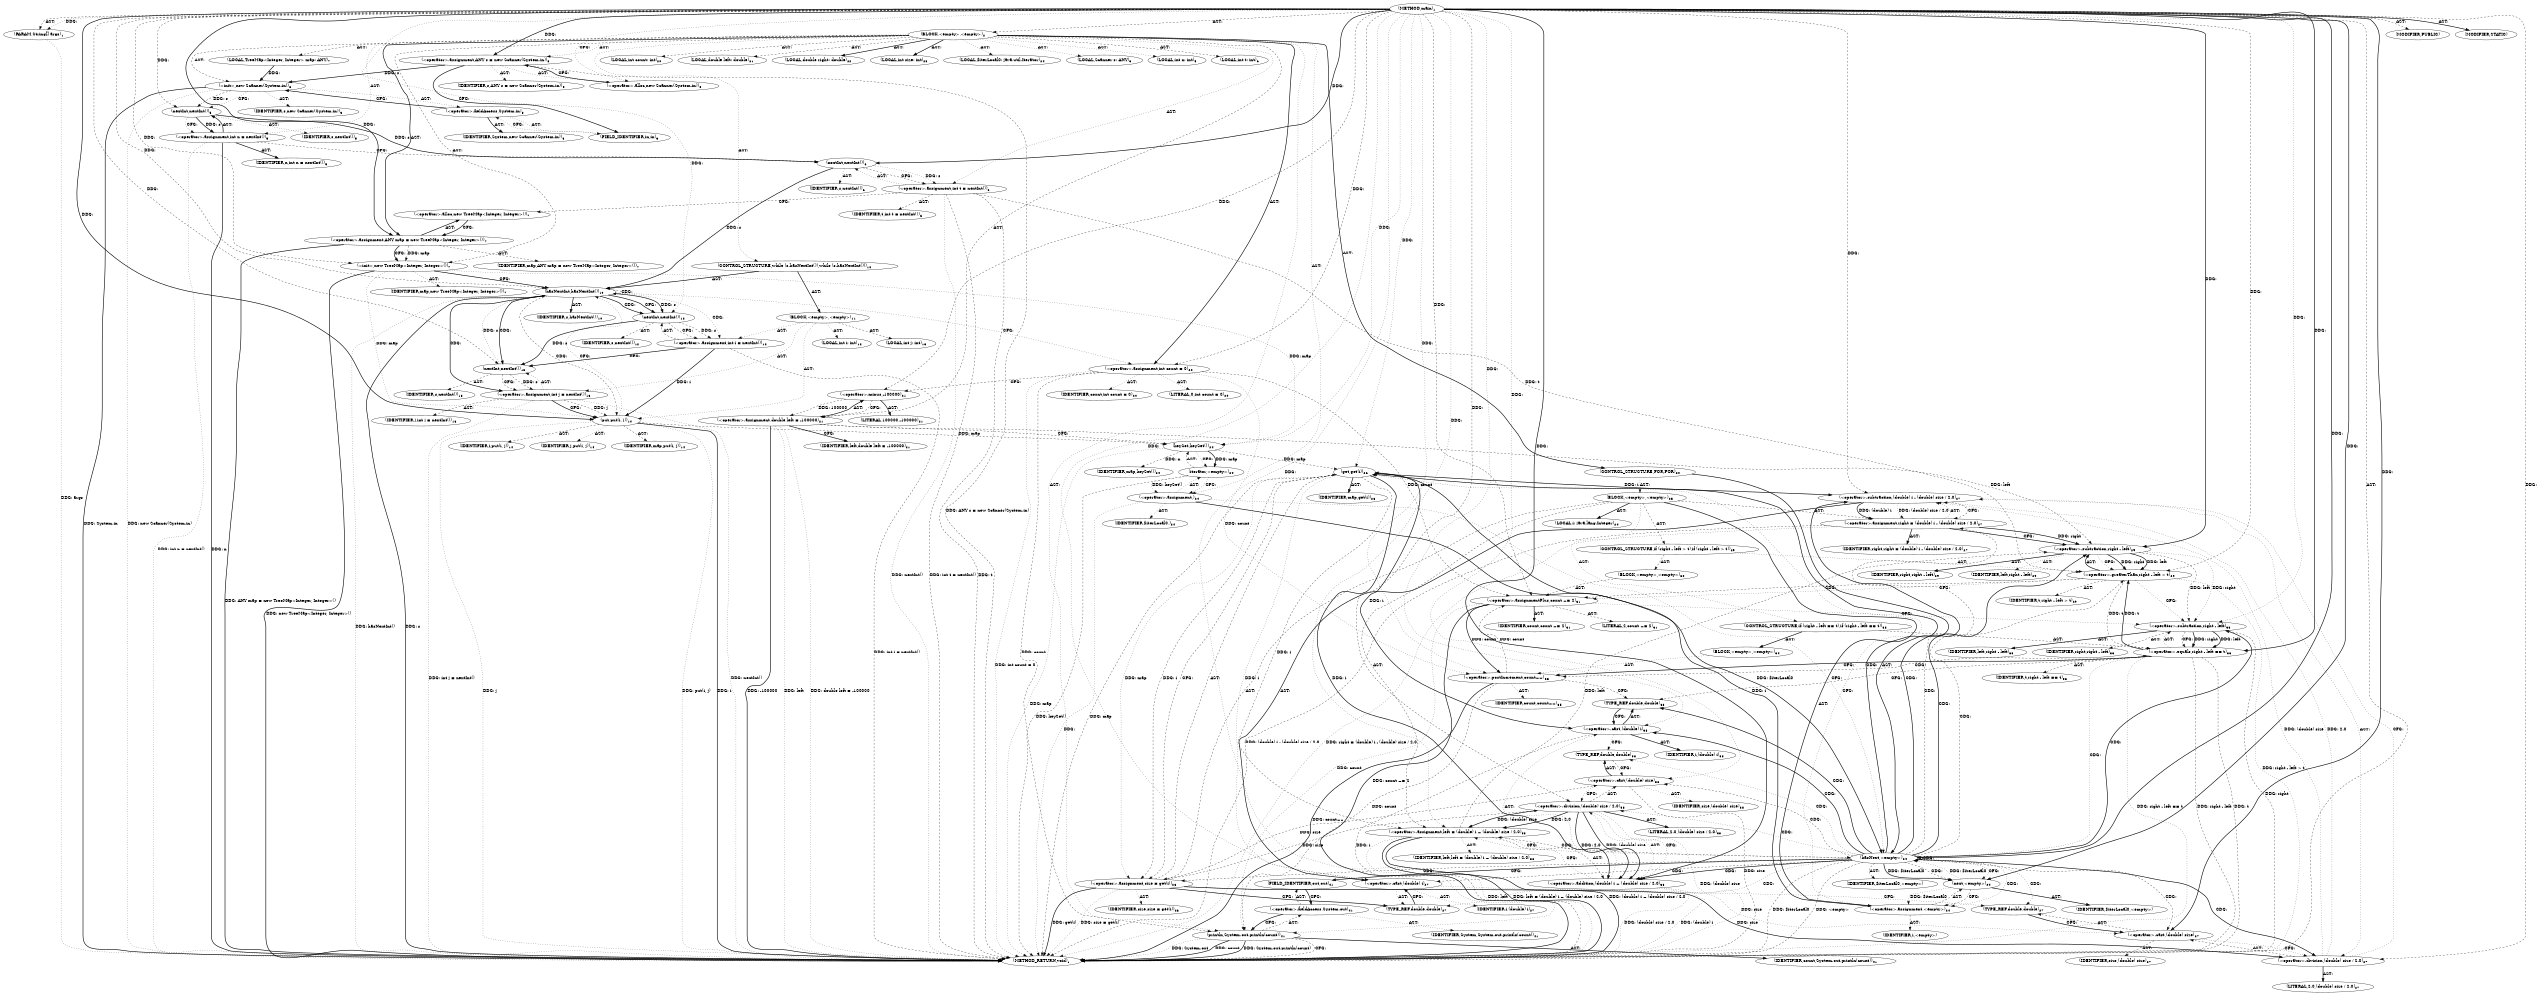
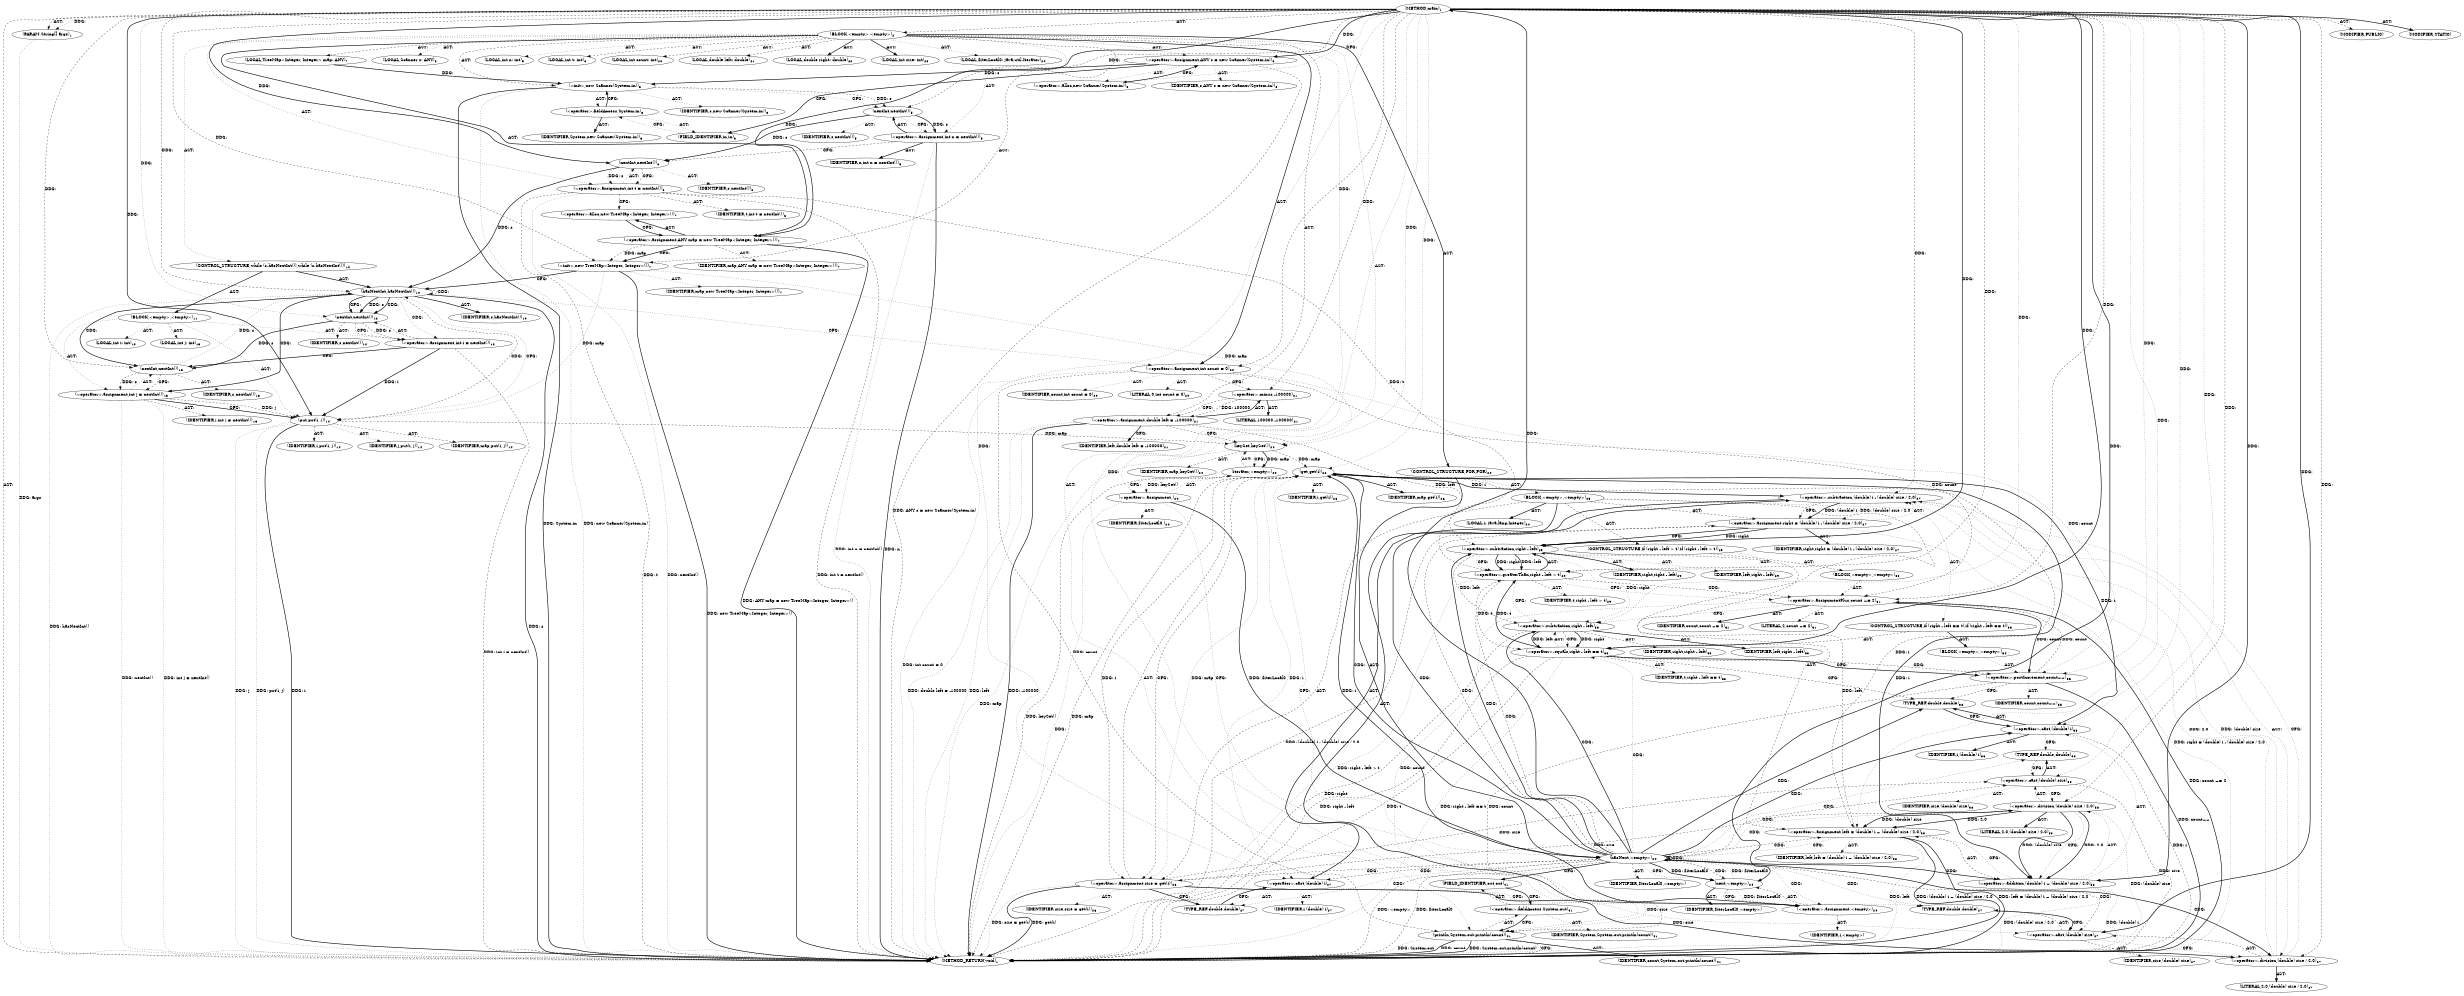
(2332, 130) -> (1493, 498)
(1173, 459) -> (1224, 459)
none -> (1313, 498)
